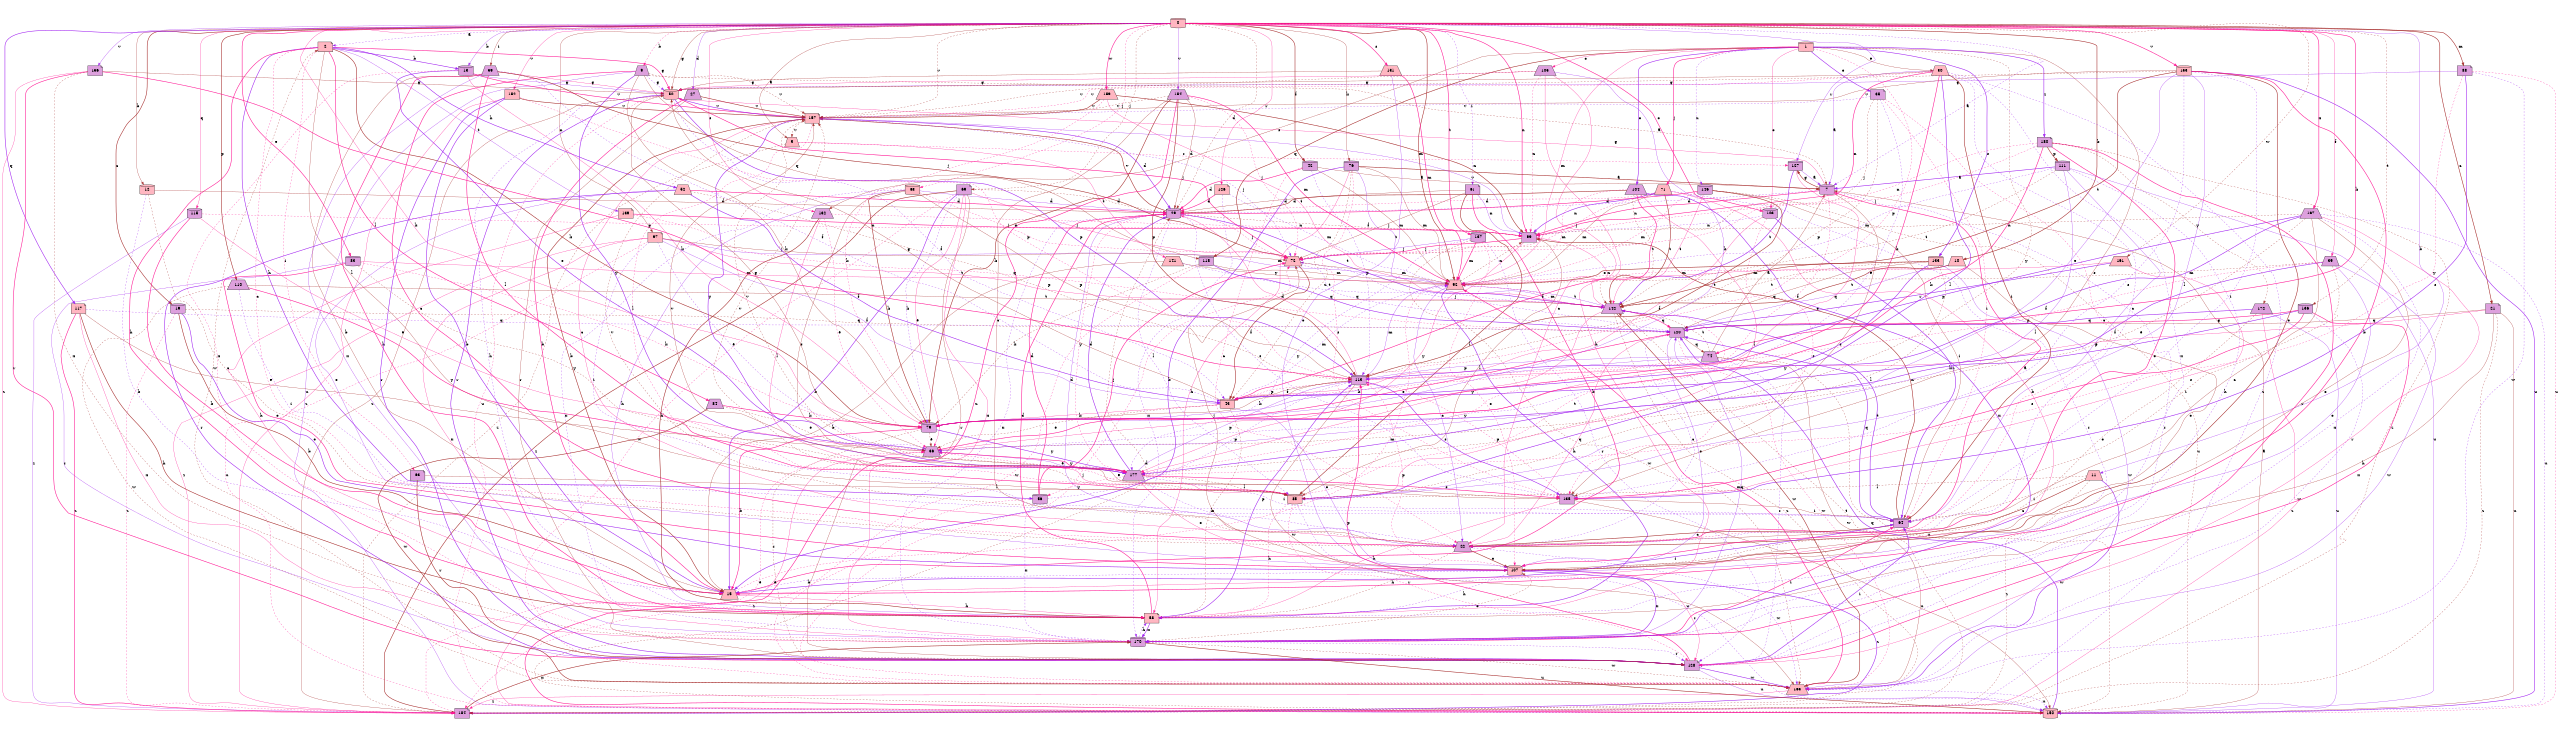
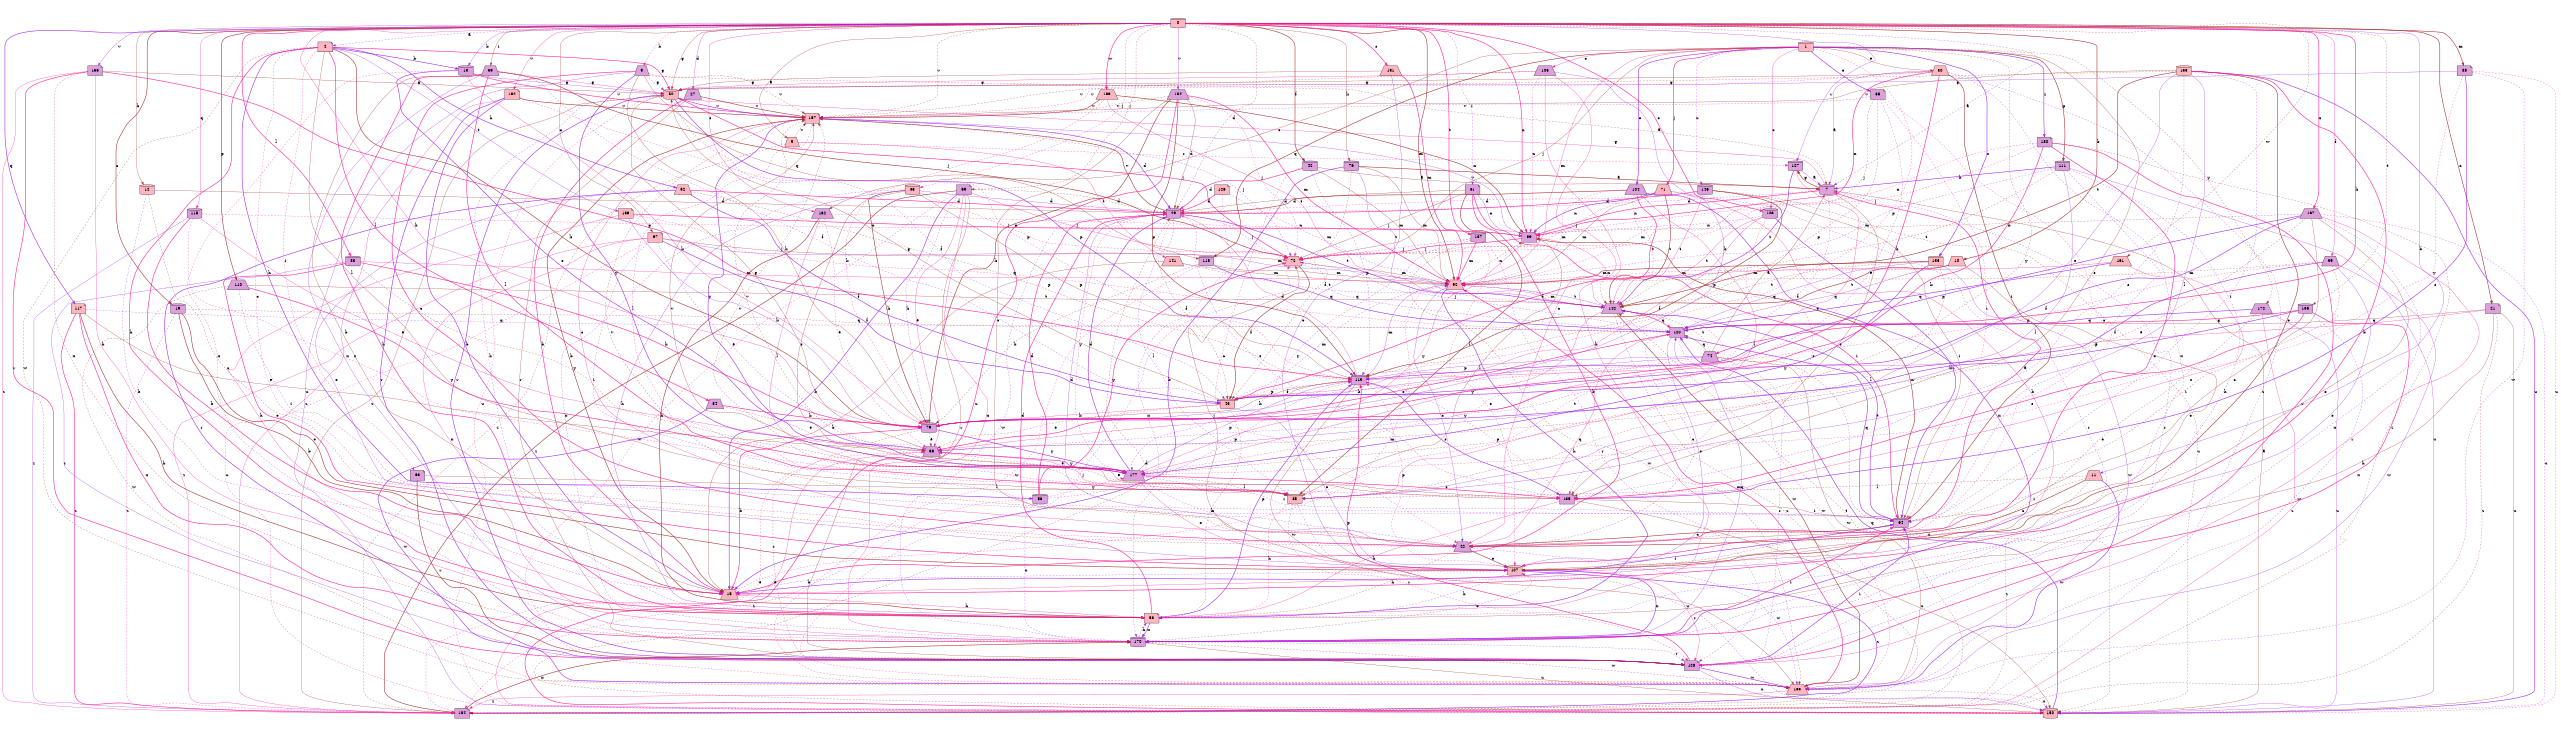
(1684, 24) -> none
(1272, 65) -> none
(796, 126) -> (799, 131)
(276, 142) -> (276, 142)
none -> (1551, 146)
(2051, 153) -> (2029, 57)
(1960, 178) -> (1960, 178)
(2173, 208) -> (2087, 68)
(1333, 225) -> (1182, 309)
(1383, 250) -> (1383, 250)
(1276, 273) -> (1276, 273)
(1605, 273) -> (1605, 273)
(1325, 285) -> (1325, 285)
(1715, 285) -> (1715, 285)
(1799, 287) -> (1799, 287)
(1106, 296) -> (1696, 265)
(1920, 297) -> (1920, 297)
none -> (1776, 321)
none -> (775, 322)
(643, 337) -> (643, 337)
(1692, 344) -> (1698, 342)
(930, 355) -> (930, 355)
(2086, 356) -> (2086, 356)
(1334, 359) -> (822, 466)
(1202, 366) -> (446, 569)
(1114, 380) -> (1114, 380)
(1743, 388) -> none
(1003, 428) -> (1003, 428)
(1096, 481) -> (1086, 487)
(2012, 488) -> none
(794, 555) -> (794, 555)
(465, 625) -> (465, 625)
(586, 633) -> (586, 633)
(535, 673) -> (476, 669)
(1548, 680) -> (1637, 687)
